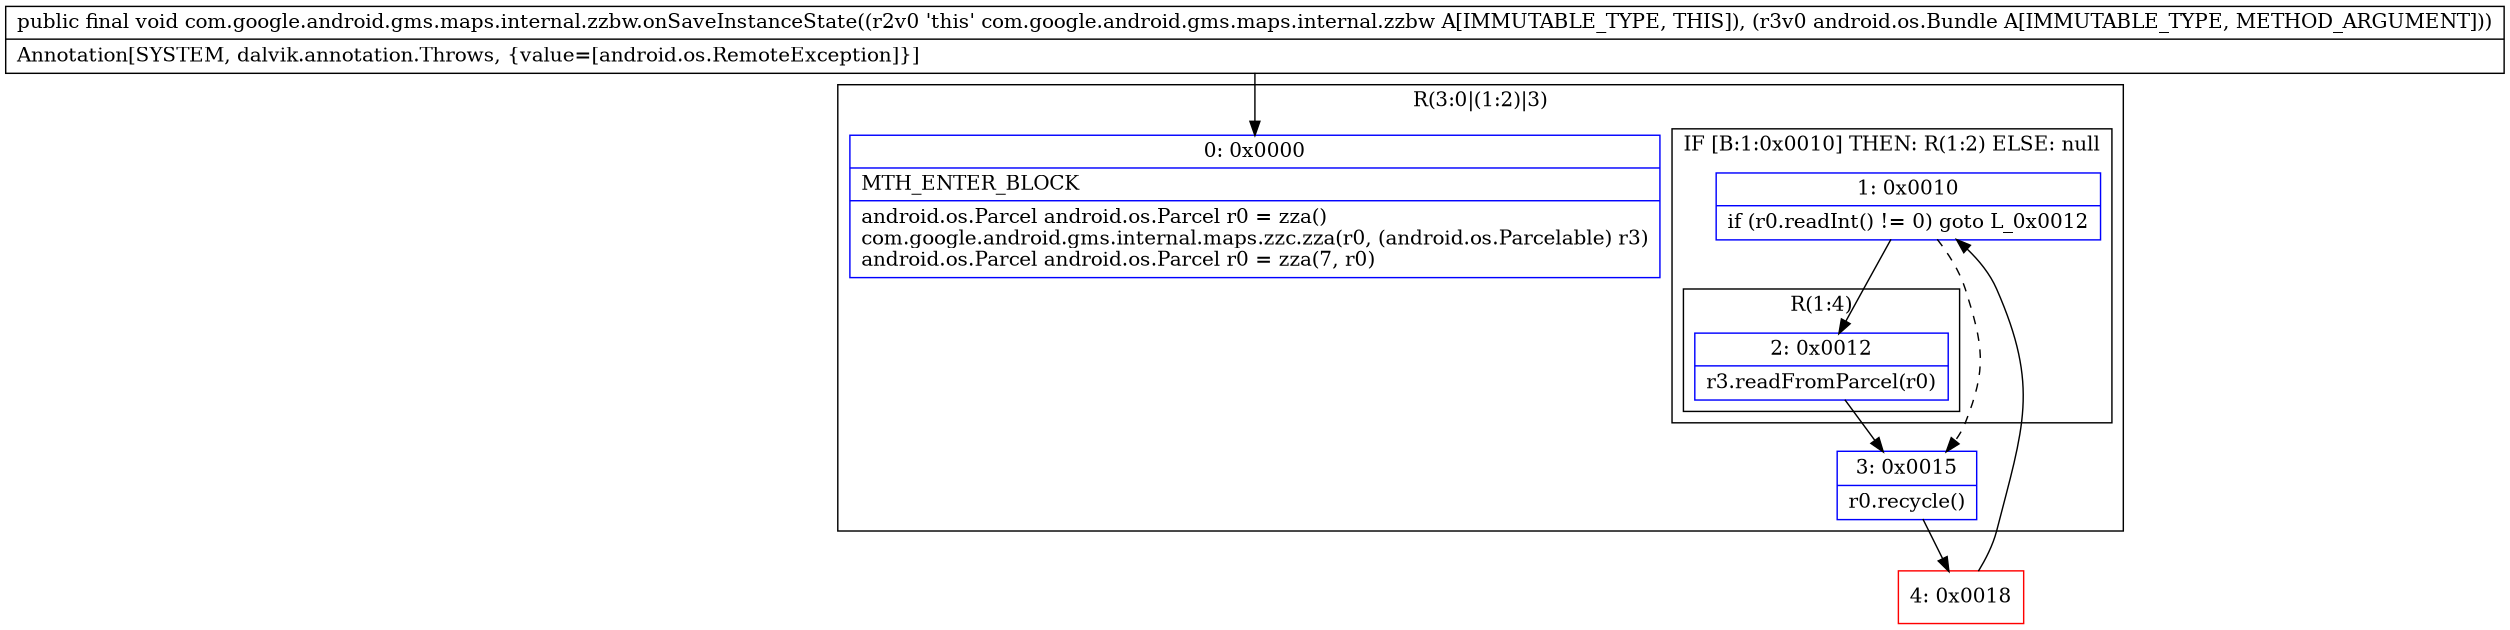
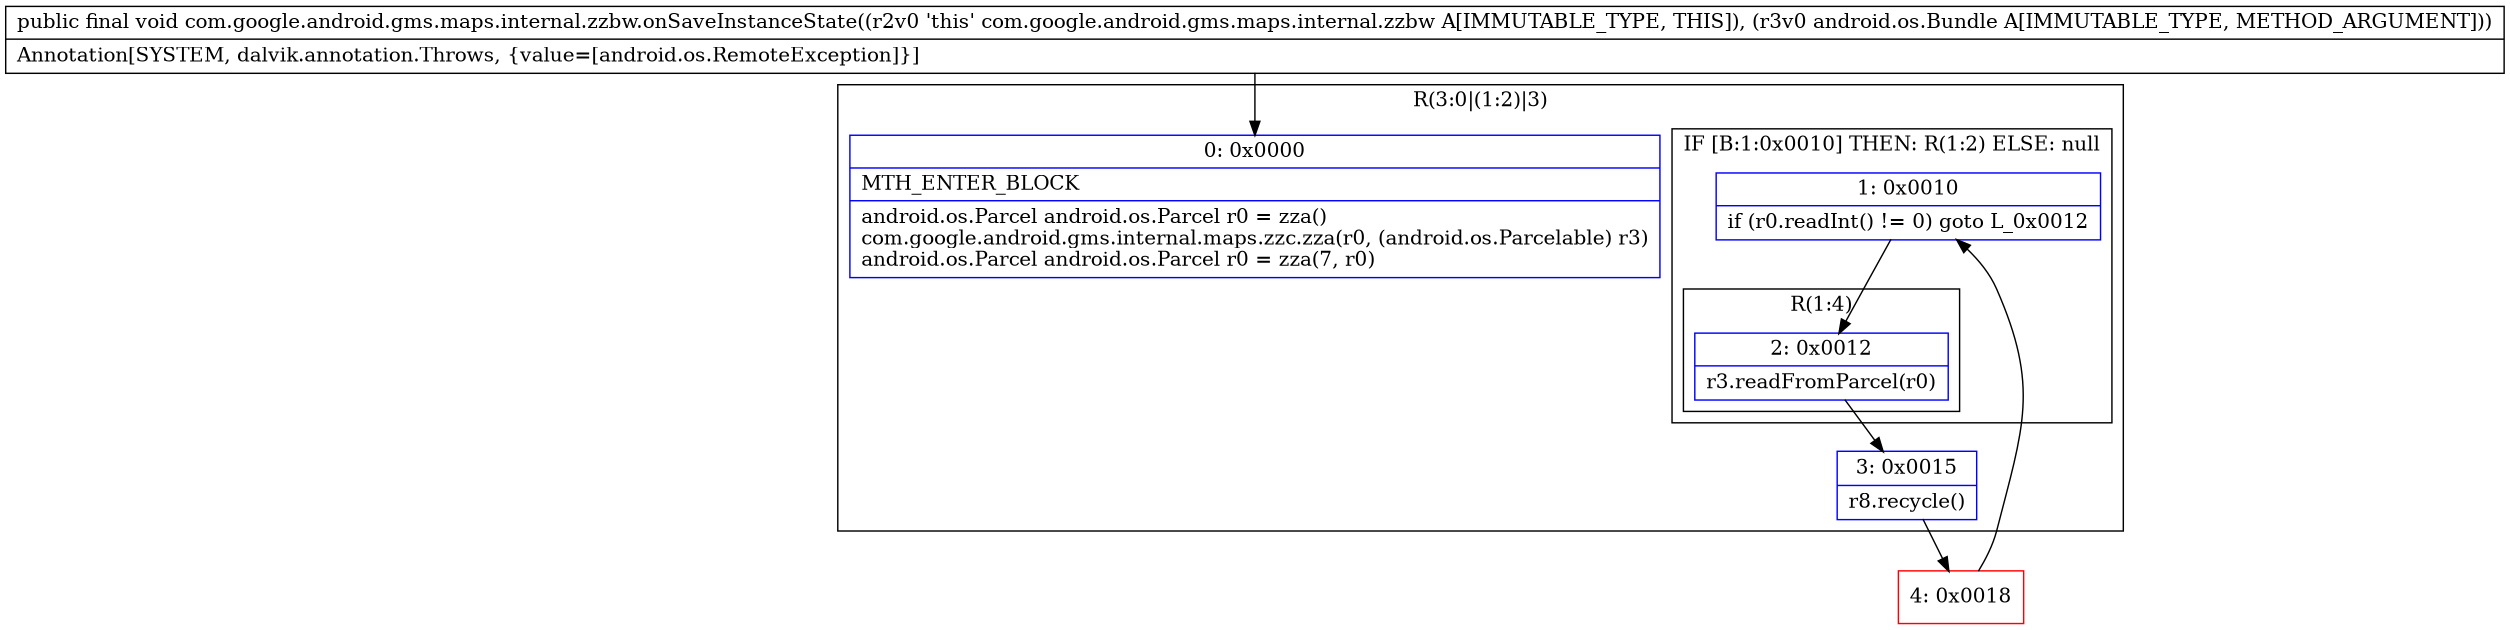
(1978, 338) -> none
(1907, 502) -> (1907, 502)
